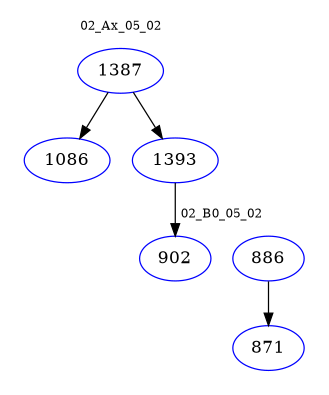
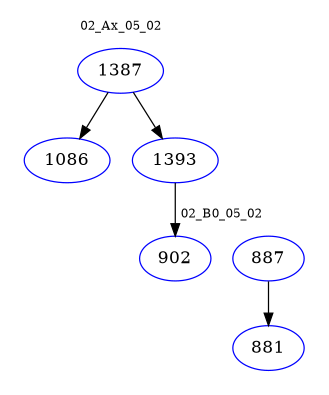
(268, 259) -> (268, 259)
(268, 348) -> (268, 348)
